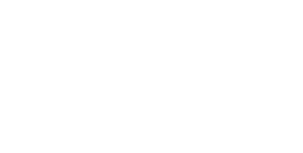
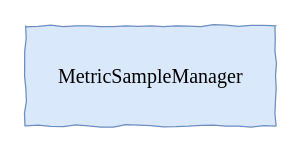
none -> (151, 76)
